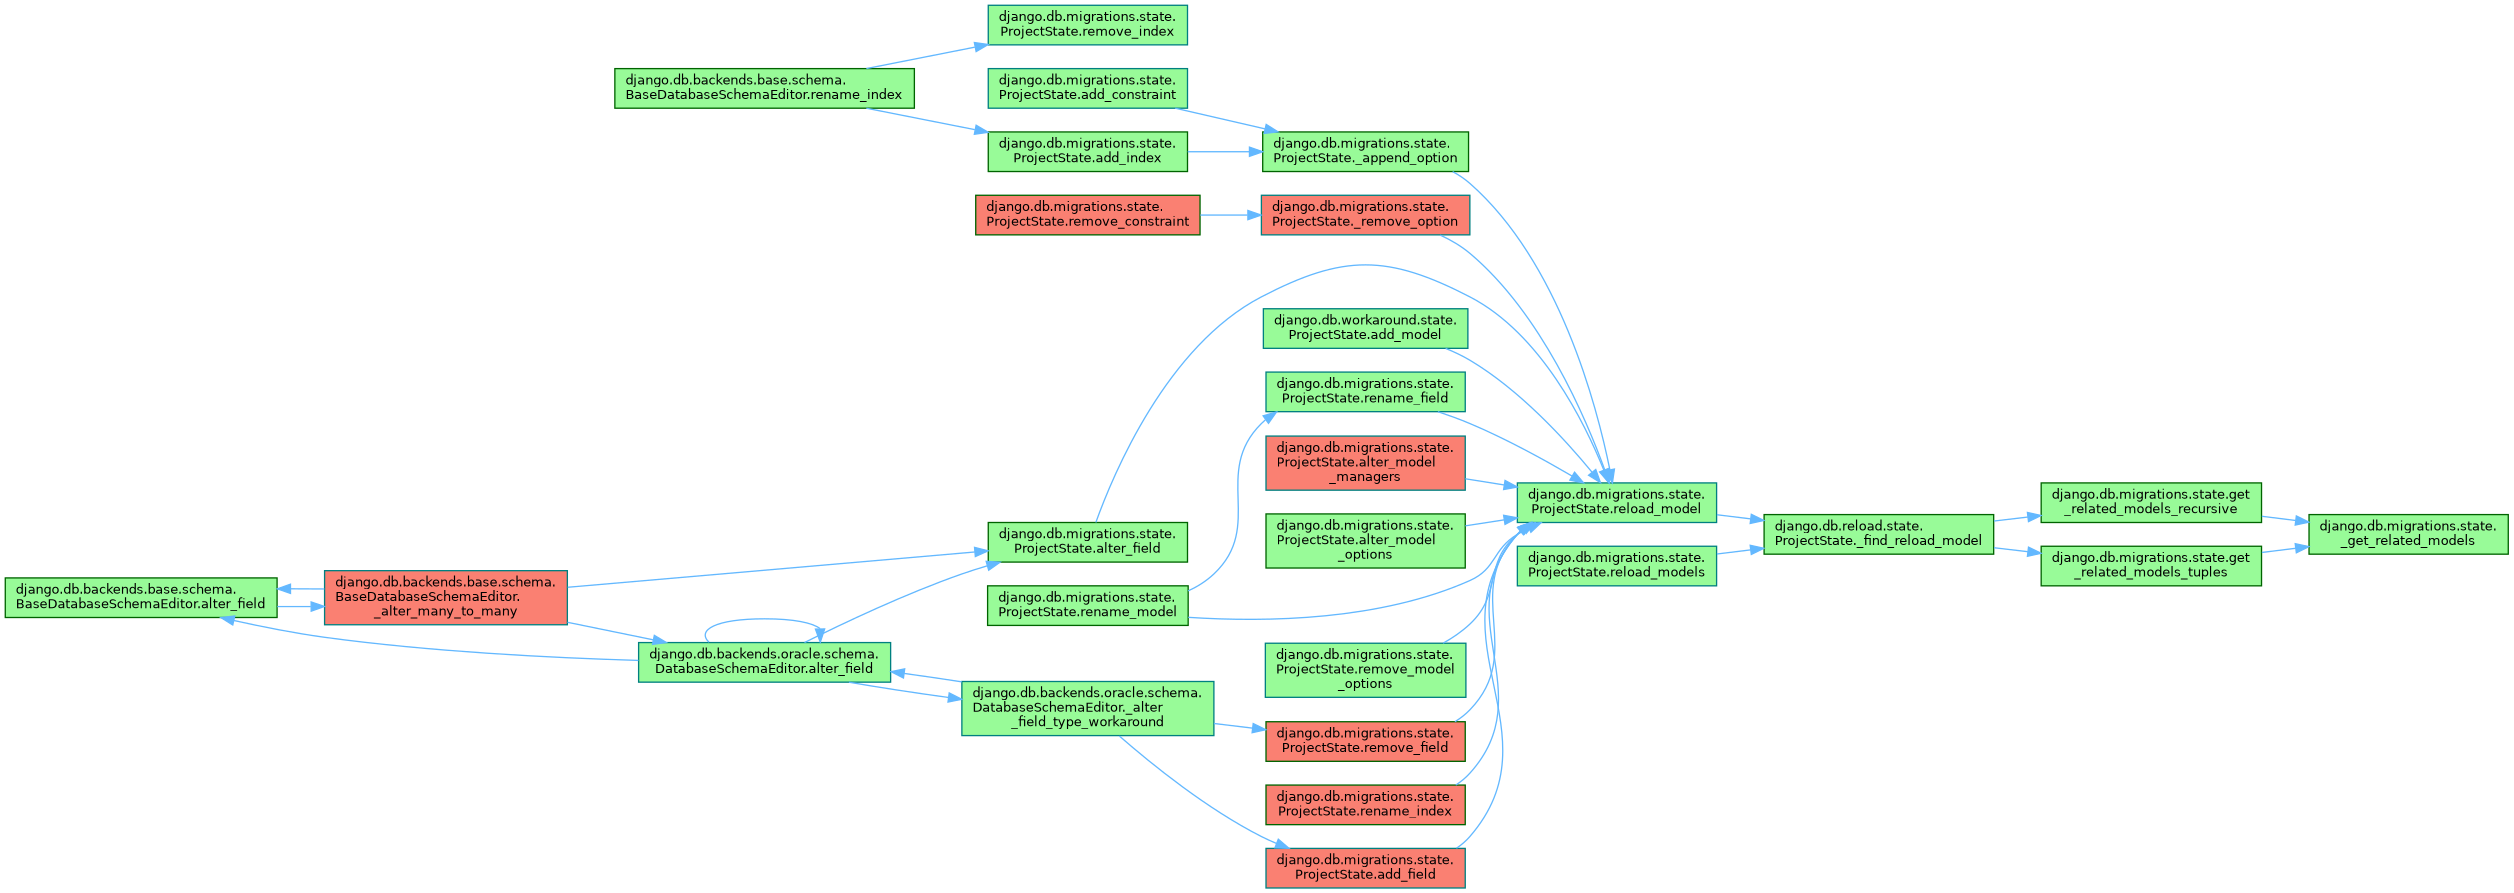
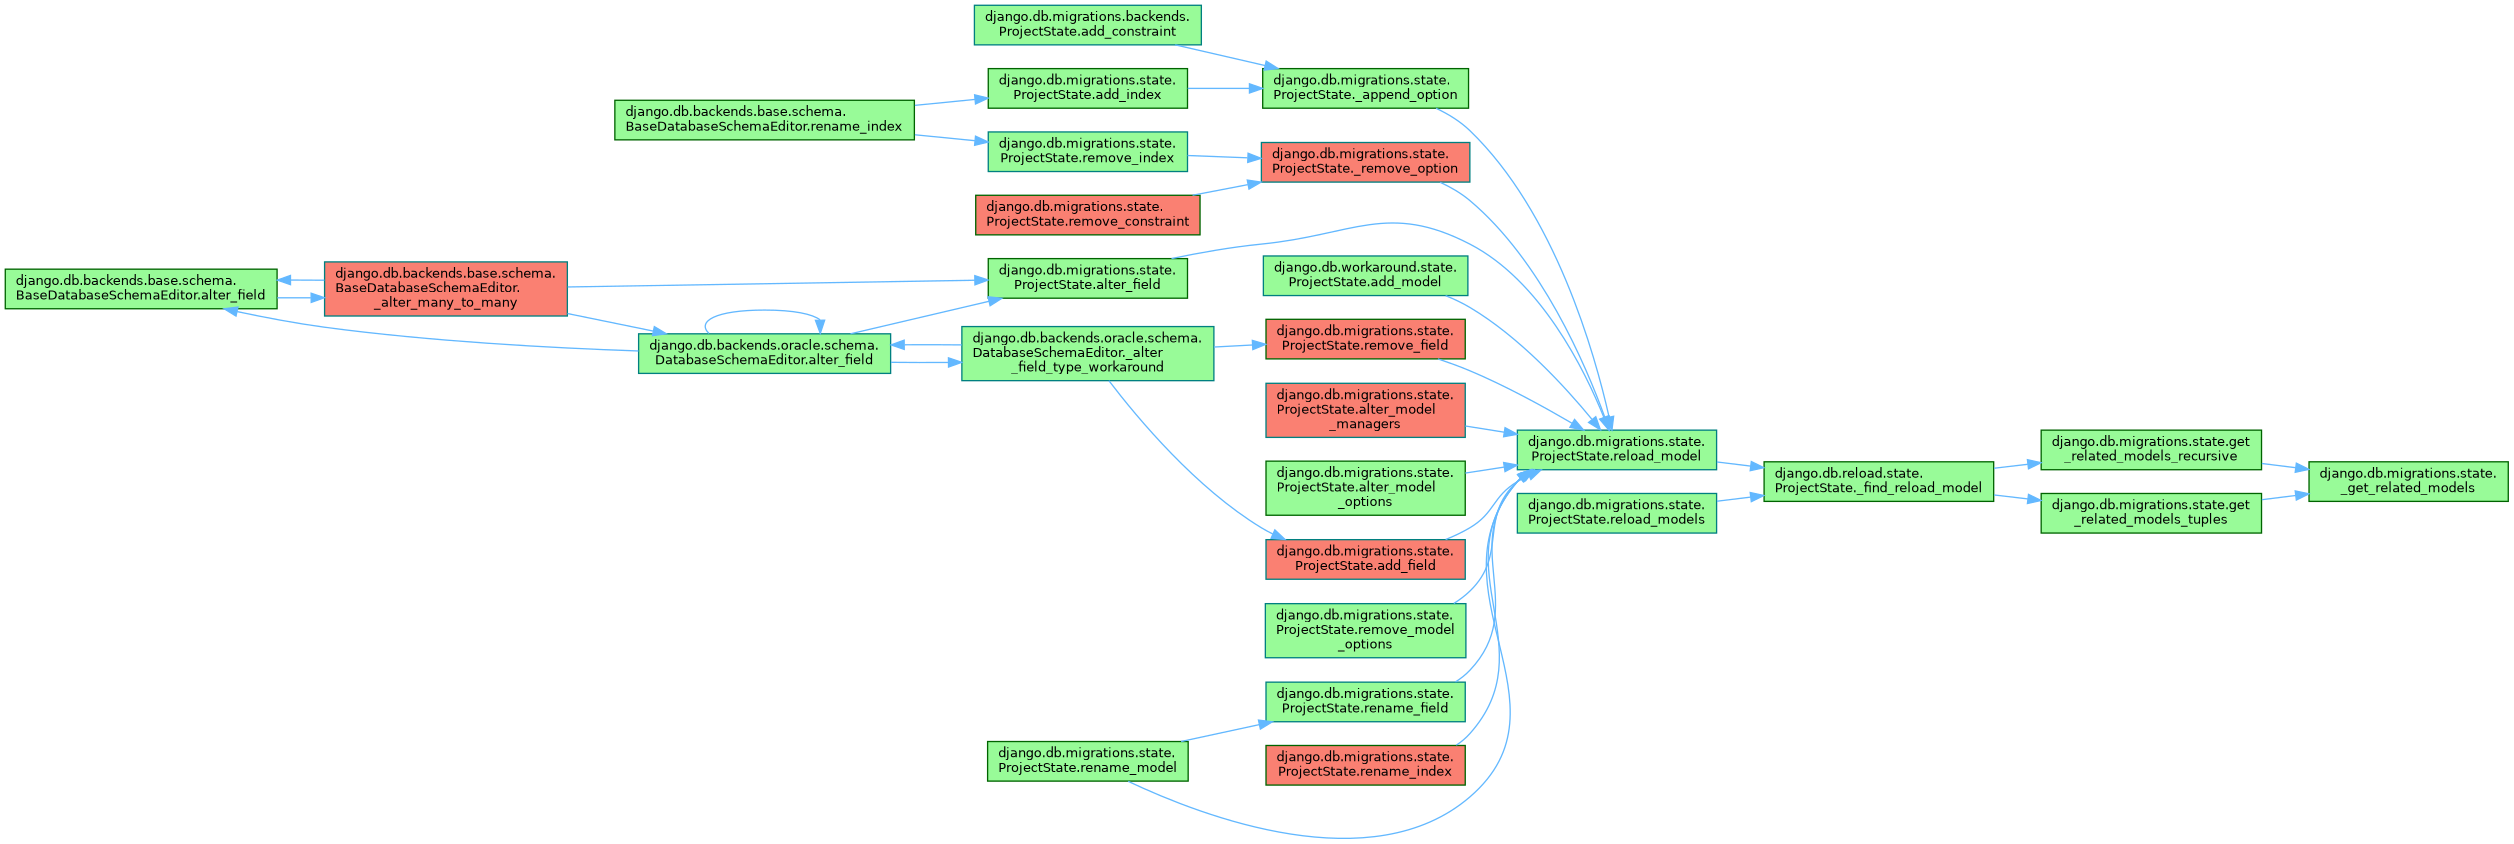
(1088, 88) -> (1088, 25)
none -> (1217, 157)
